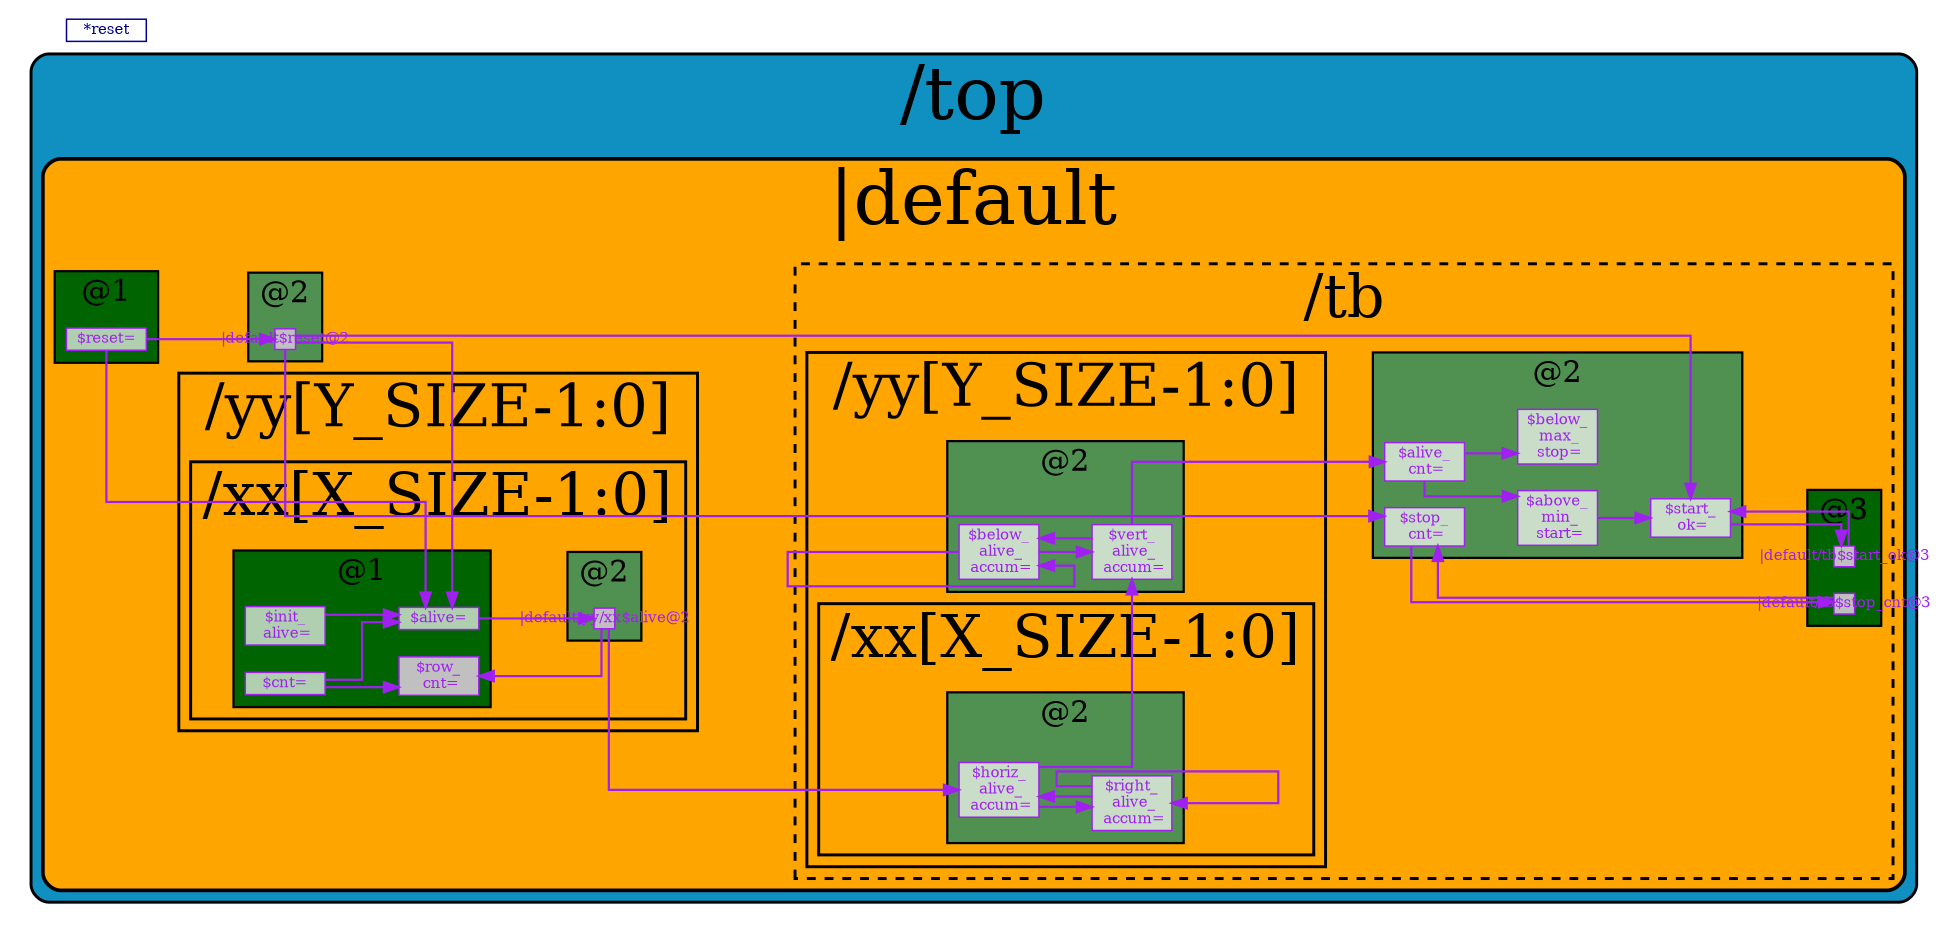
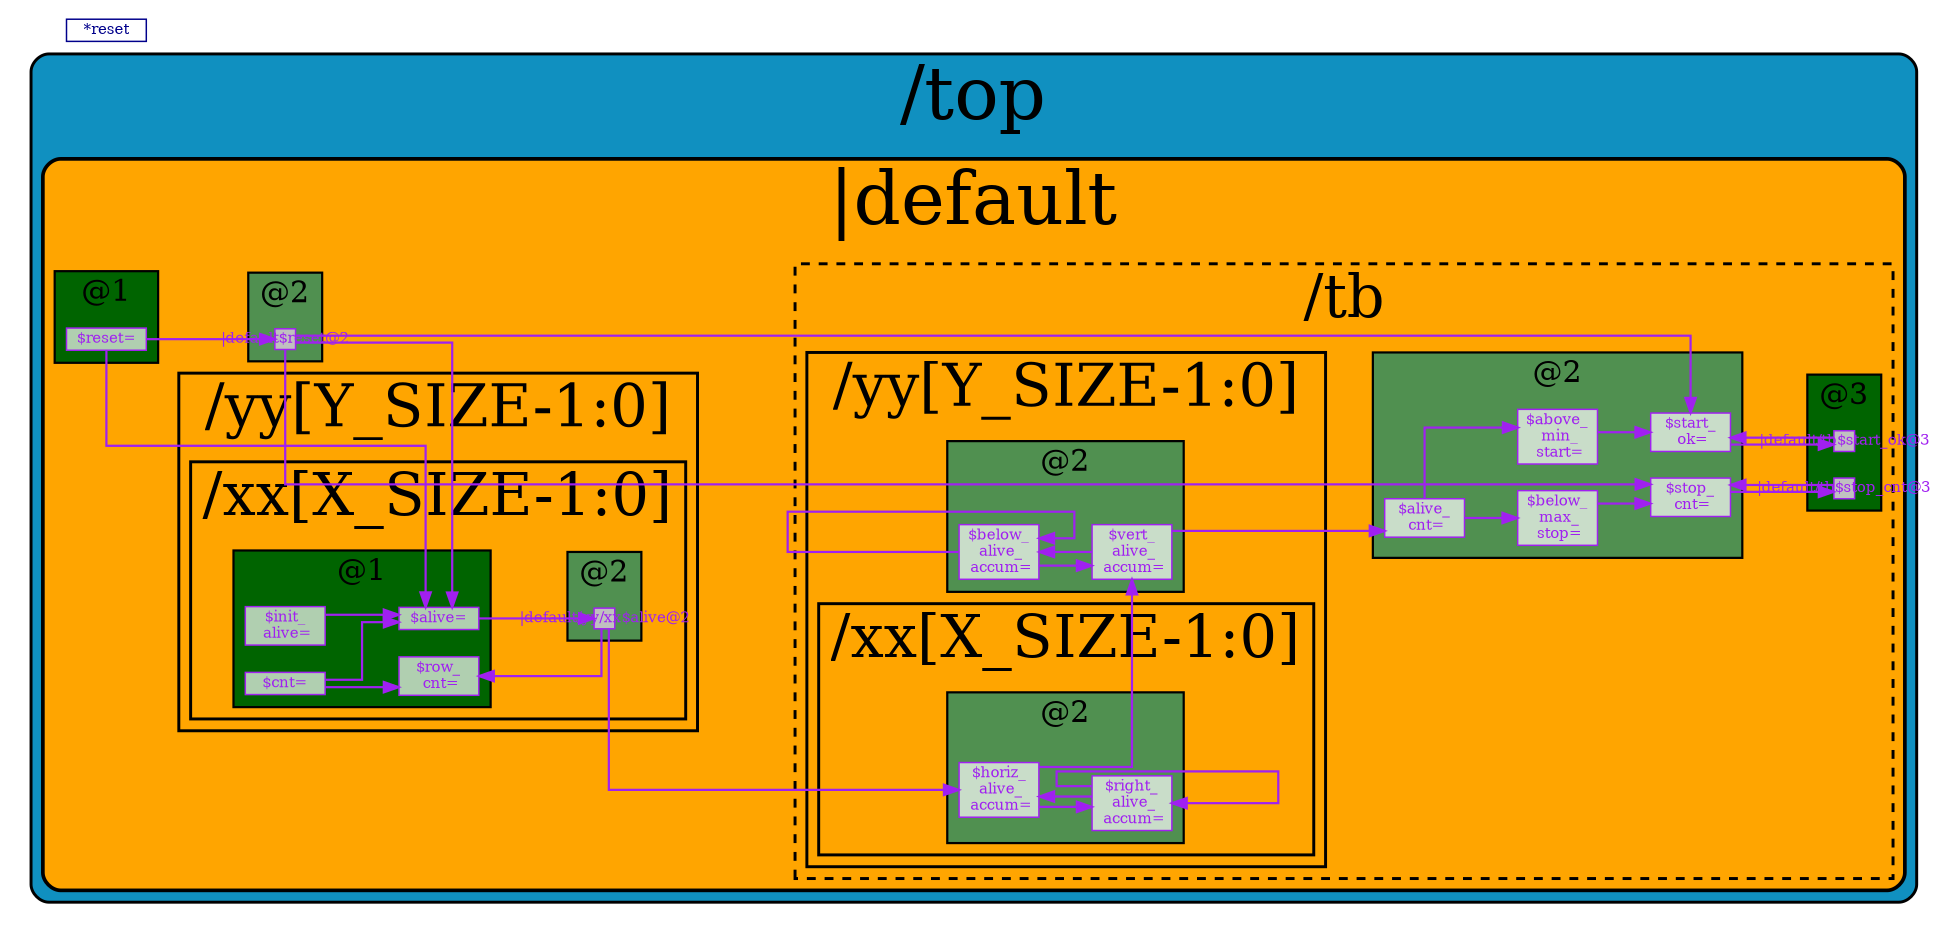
none -> (1616, 504)
(439, 676) -> (439, 676)
